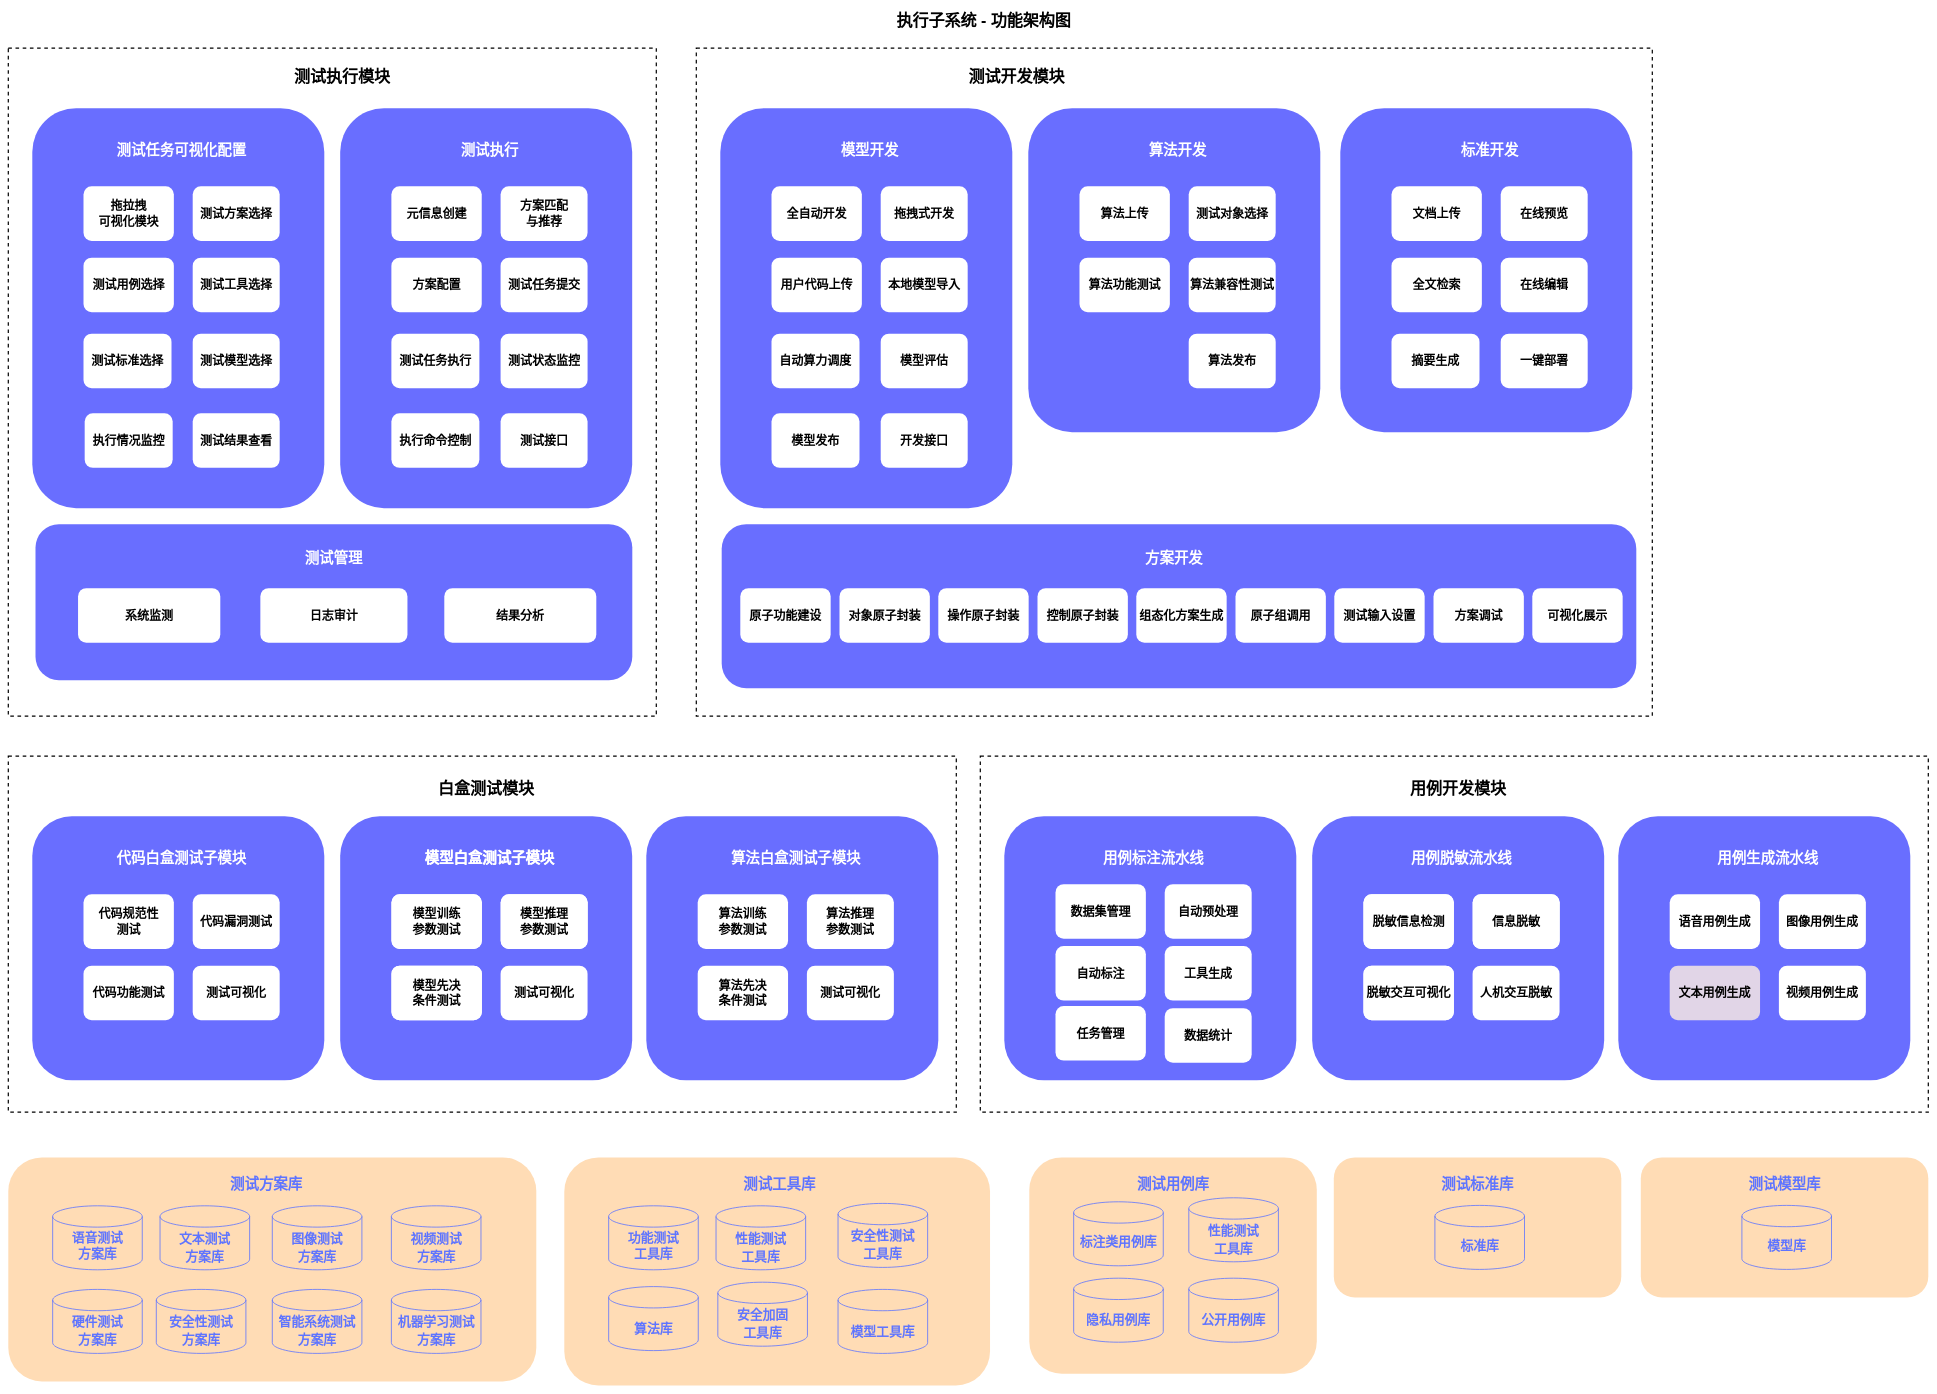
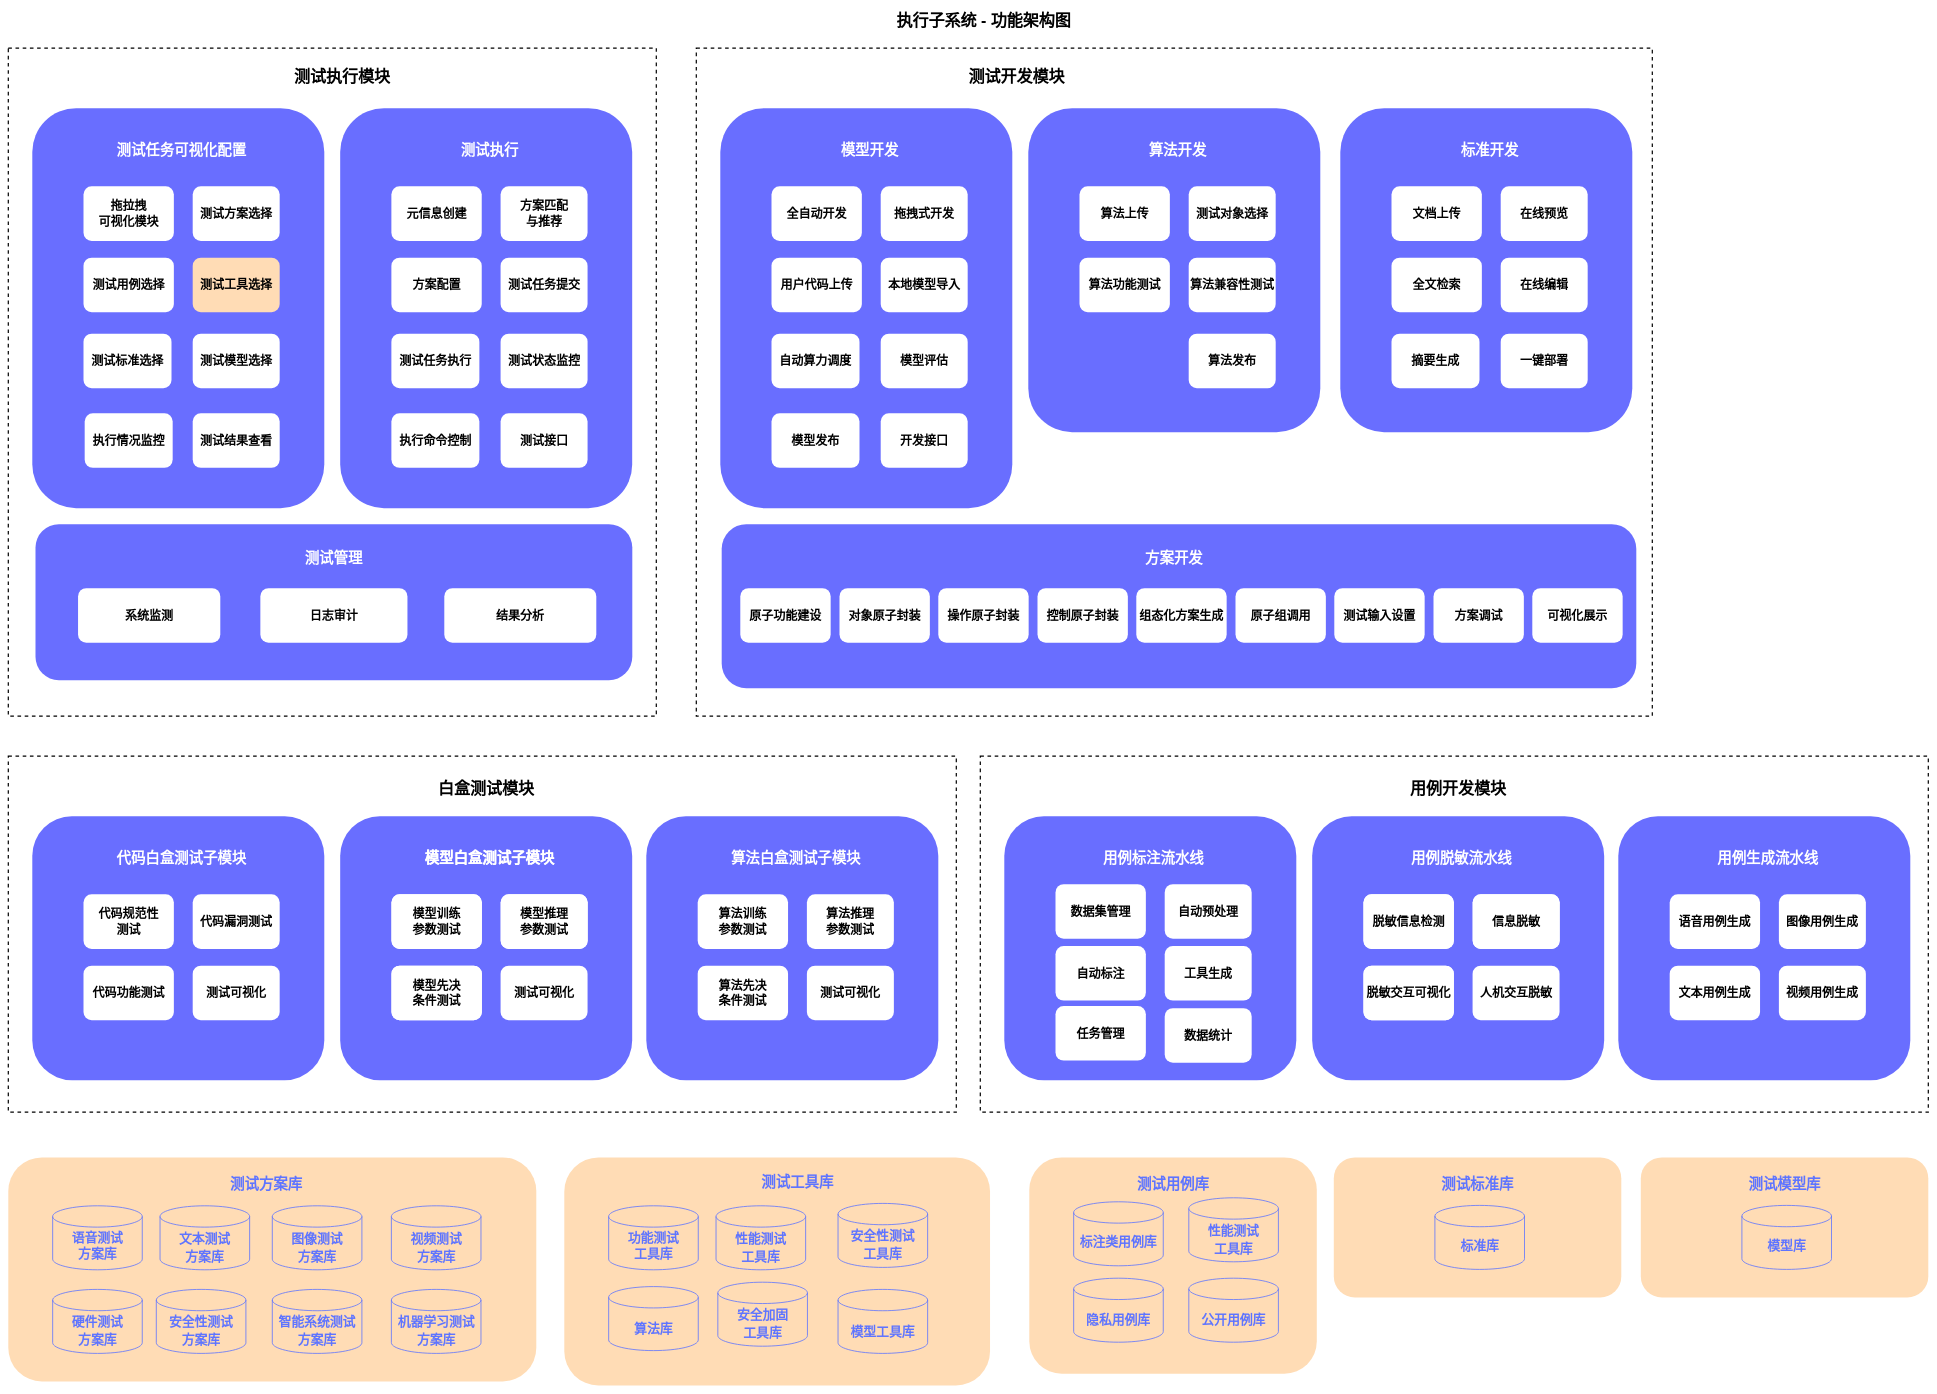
(236, 285) -> (236, 285)
(1715, 993) -> (1715, 993)
(779, 1184) -> (797, 1182)
